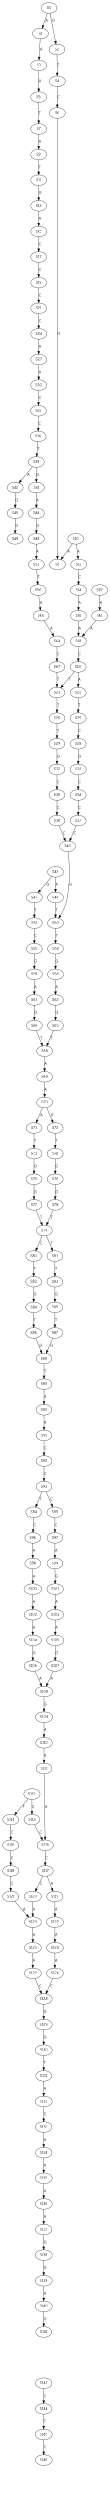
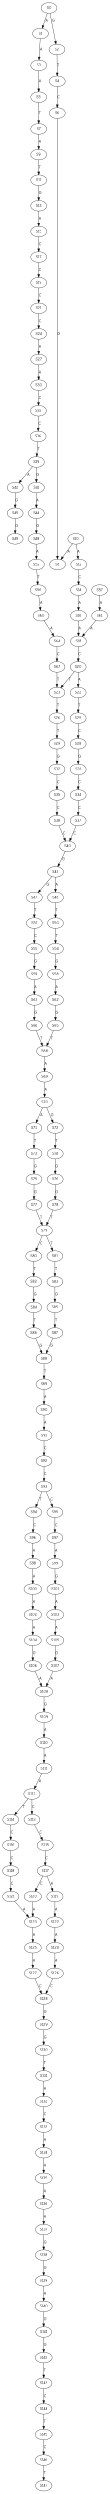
(69, 884) -> (62, 858)
(45, 1805) -> (39, 1780)
none -> (44, 2358)
none -> (44, 2486)
